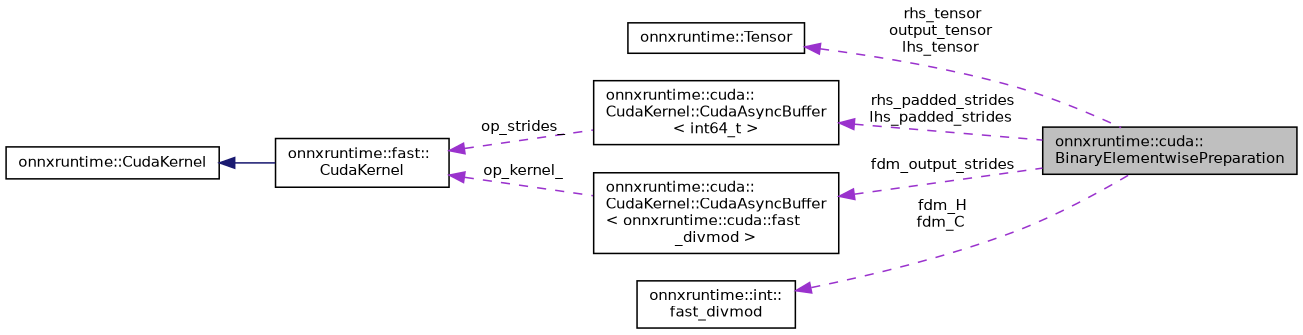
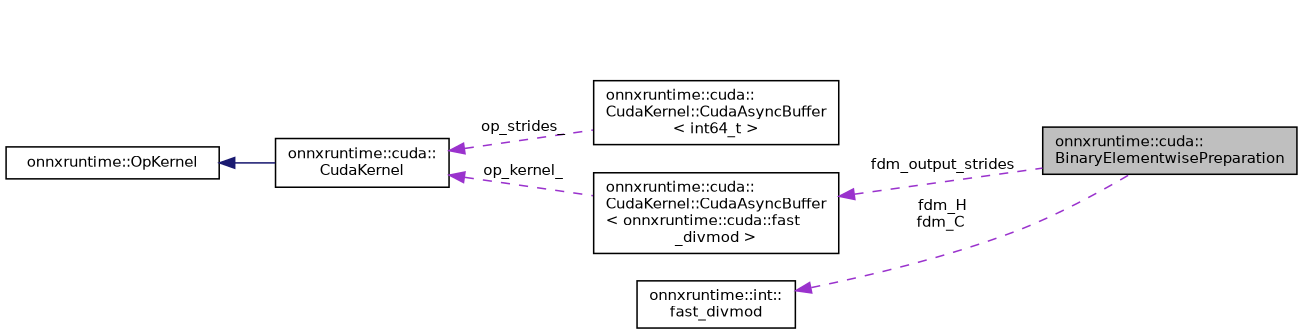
(716, 38) -> none
(948, 132) -> none
(113, 163) -> (113, 163)
(362, 163) -> (362, 163)
